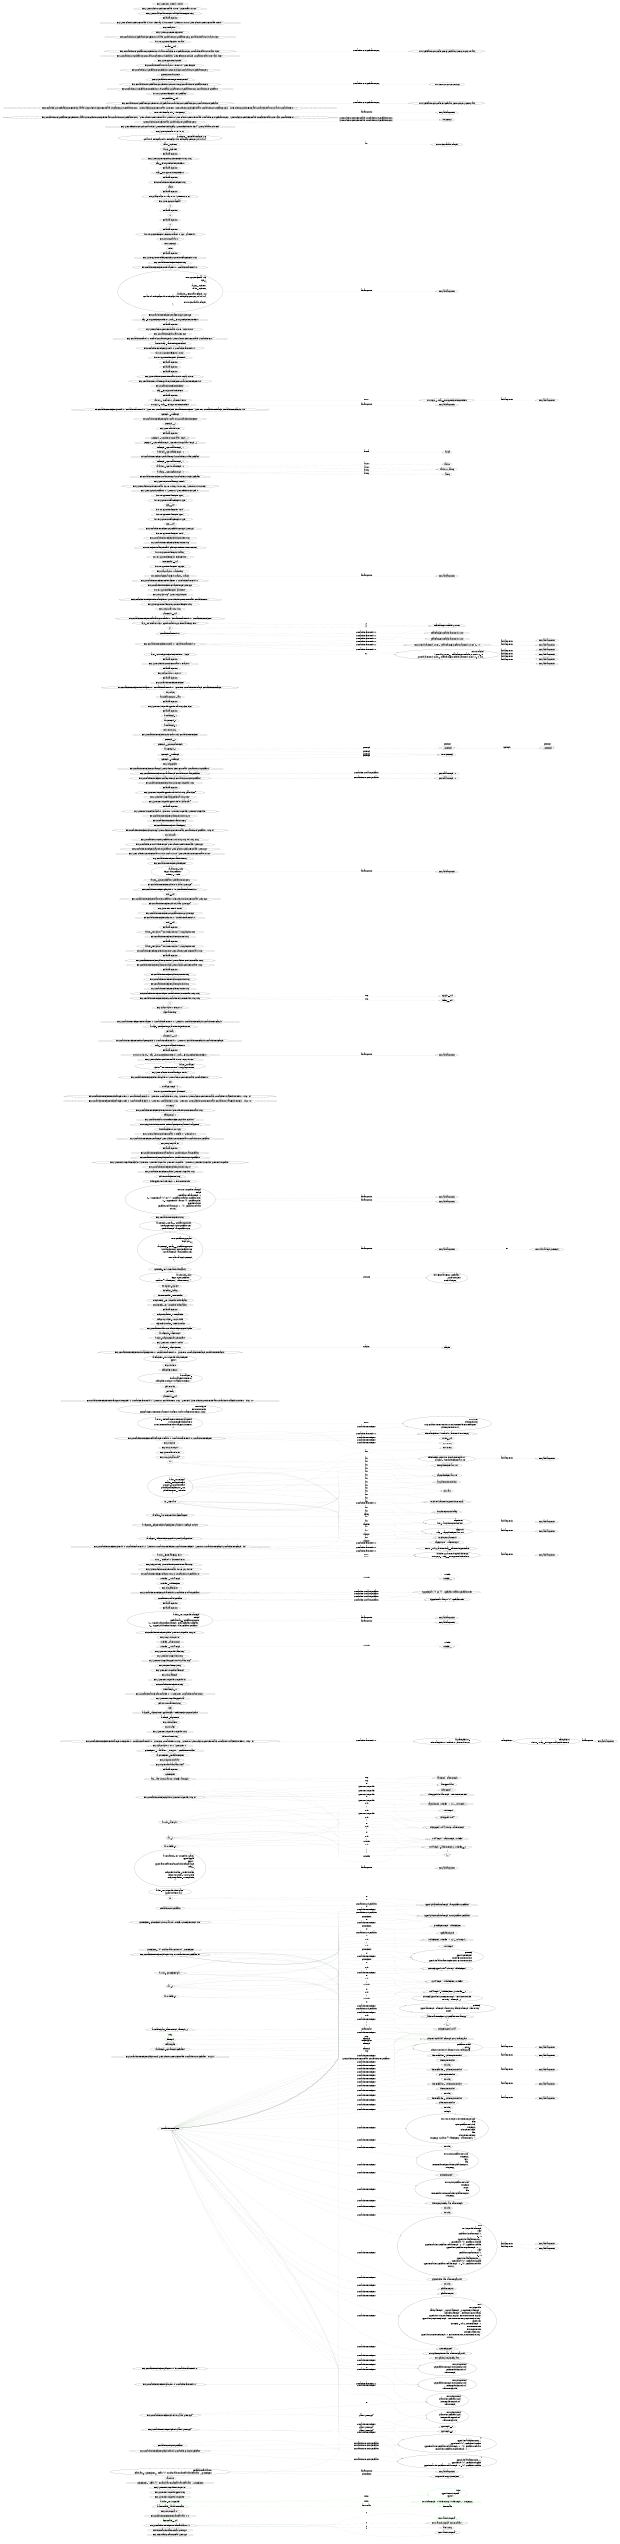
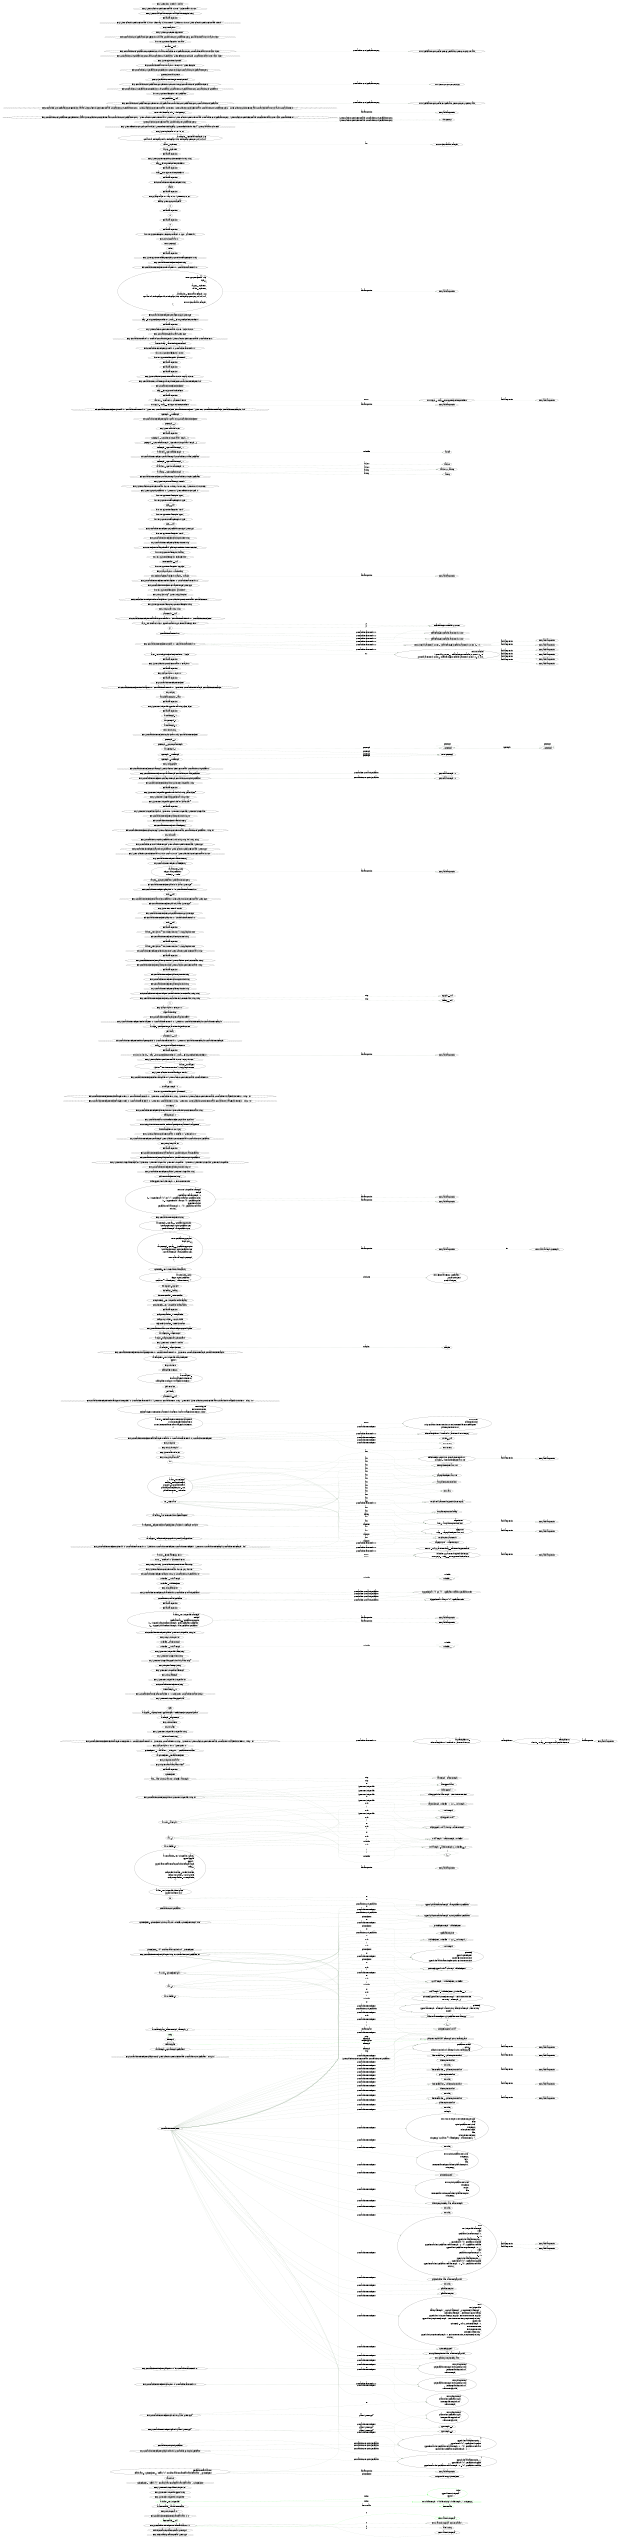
(170, 201) -> (170, 201)
(366, 452) -> (366, 452)
(170, 863) -> (170, 863)
none -> (170, 1017)
(170, 1704) -> none
